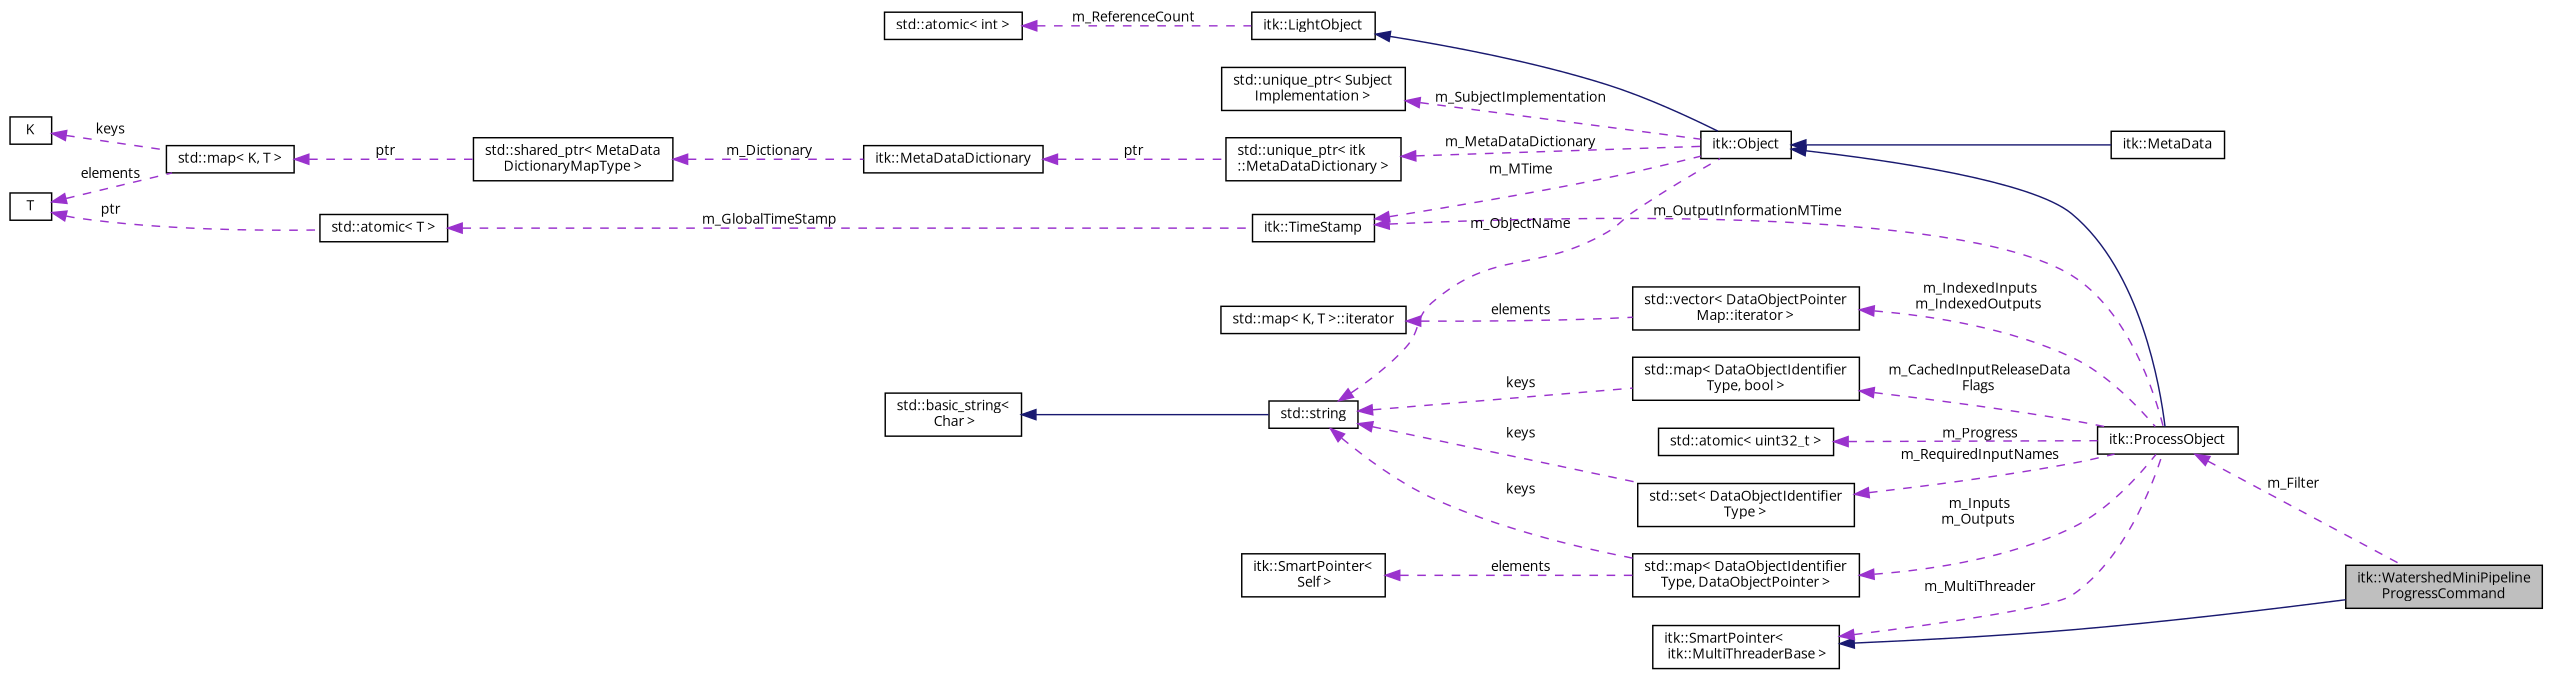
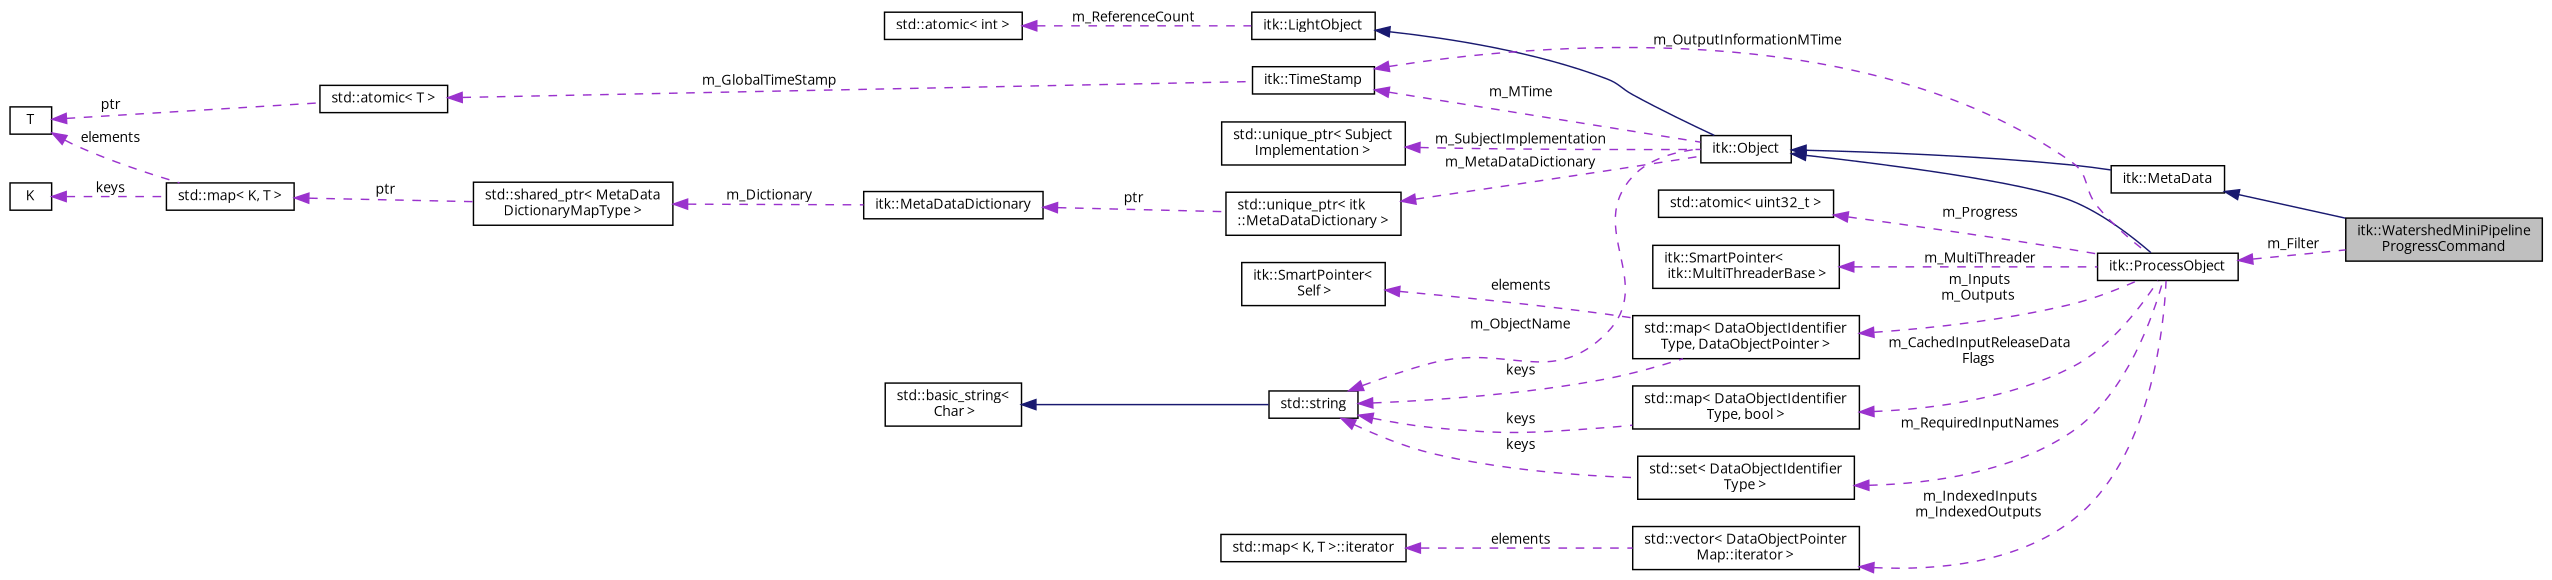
(2100, 627) -> (2292, 206)
